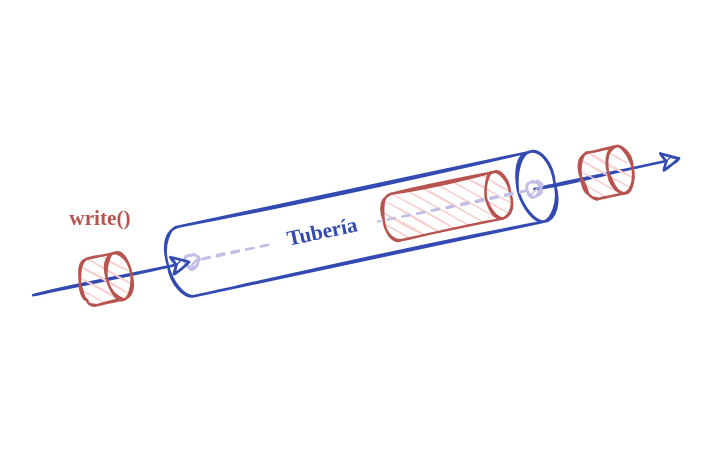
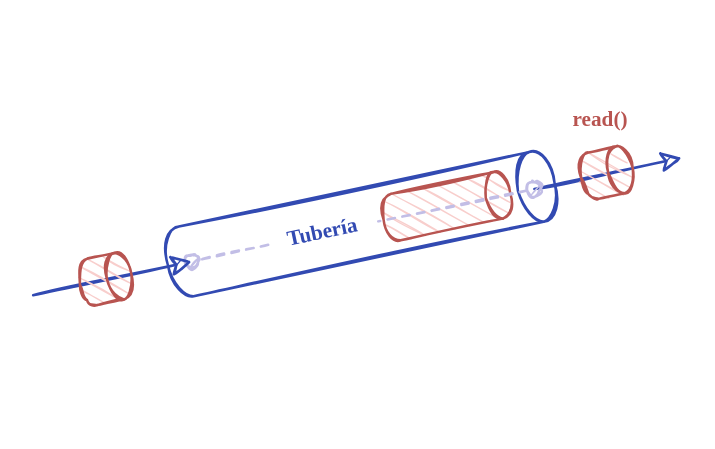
none -> (601, 121)
(101, 219) -> none
